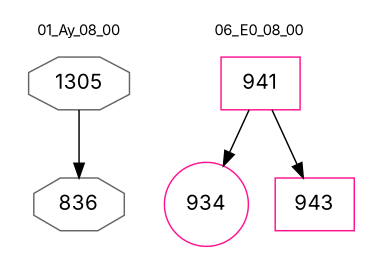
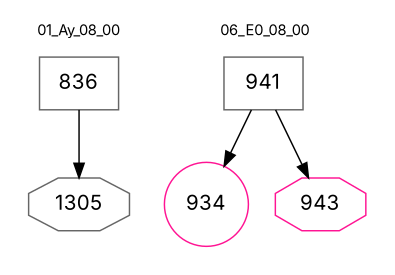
(261, 83) -> (264, 83)
(79, 137) -> (79, 137)
(79, 204) -> (79, 83)
(315, 204) -> (321, 204)
